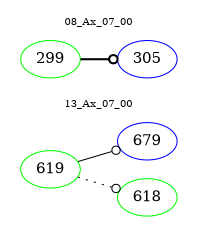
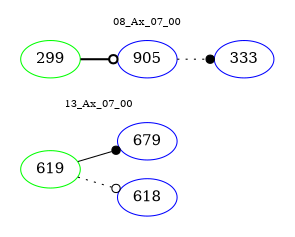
(147, 59) -> (147, 59)
none -> (244, 59)
(95, 157) -> (95, 157)
(147, 197) -> (147, 197)
